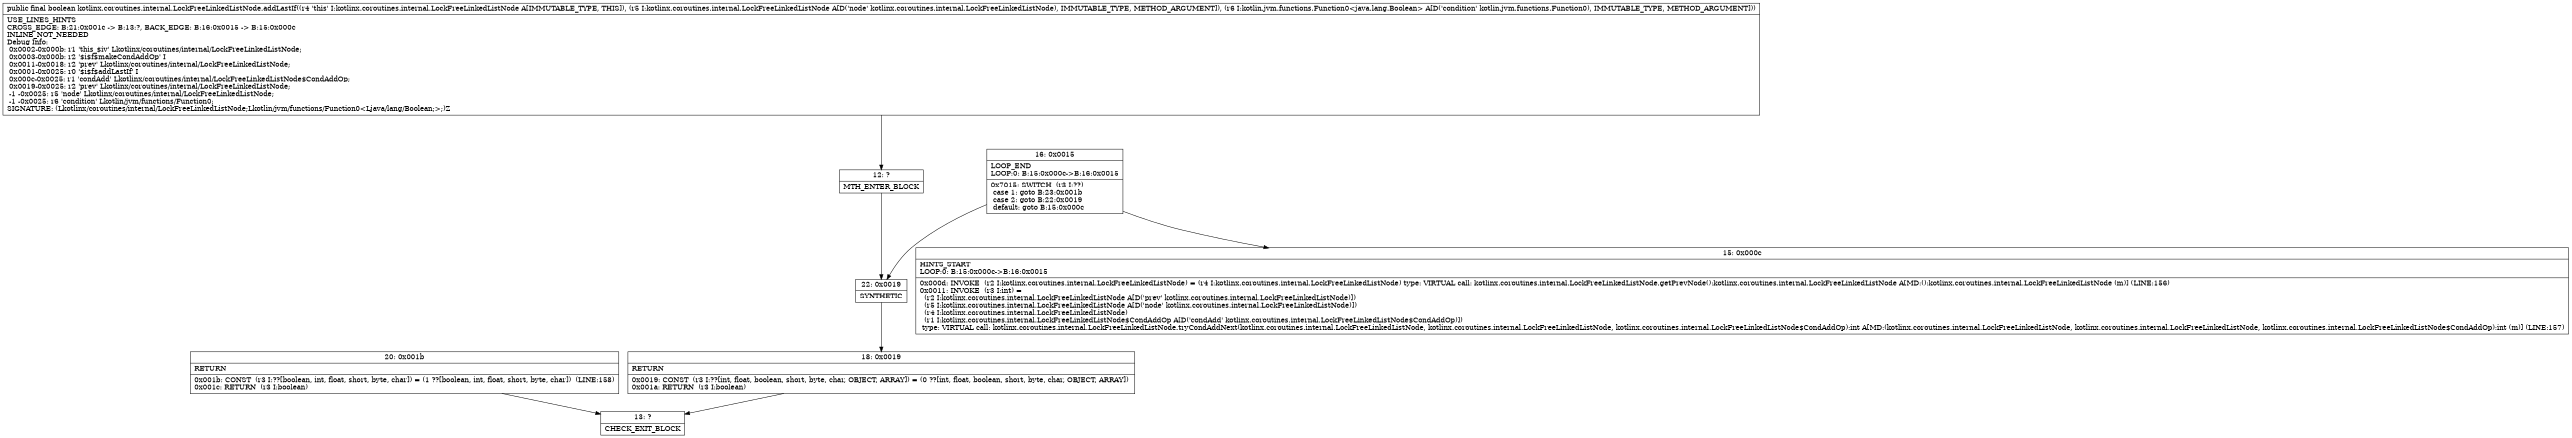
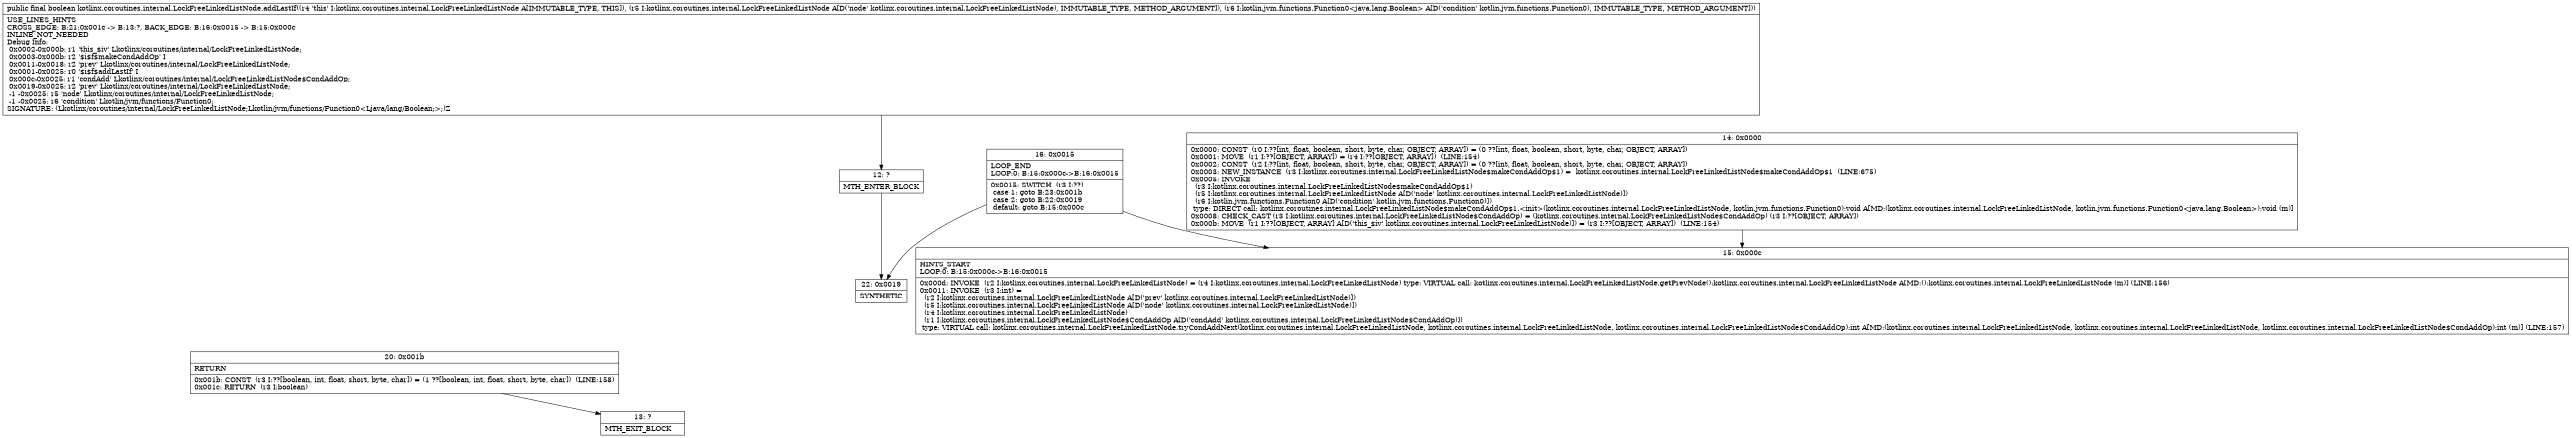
none -> (1742, 181)
(1037, 185) -> (1037, 185)
(881, 373) -> none
(643, 429) -> (638, 429)
